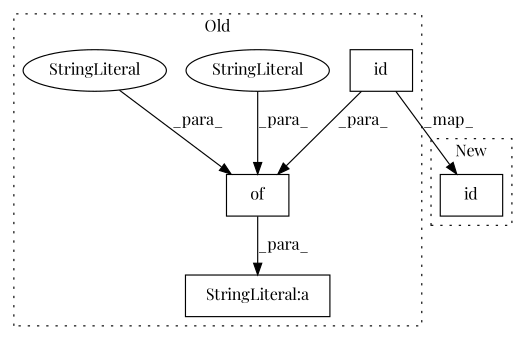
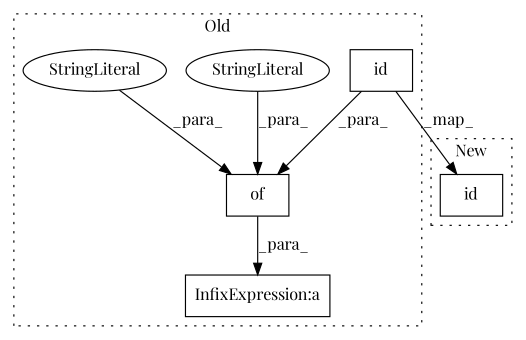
(258, 296) -> (258, 296)
